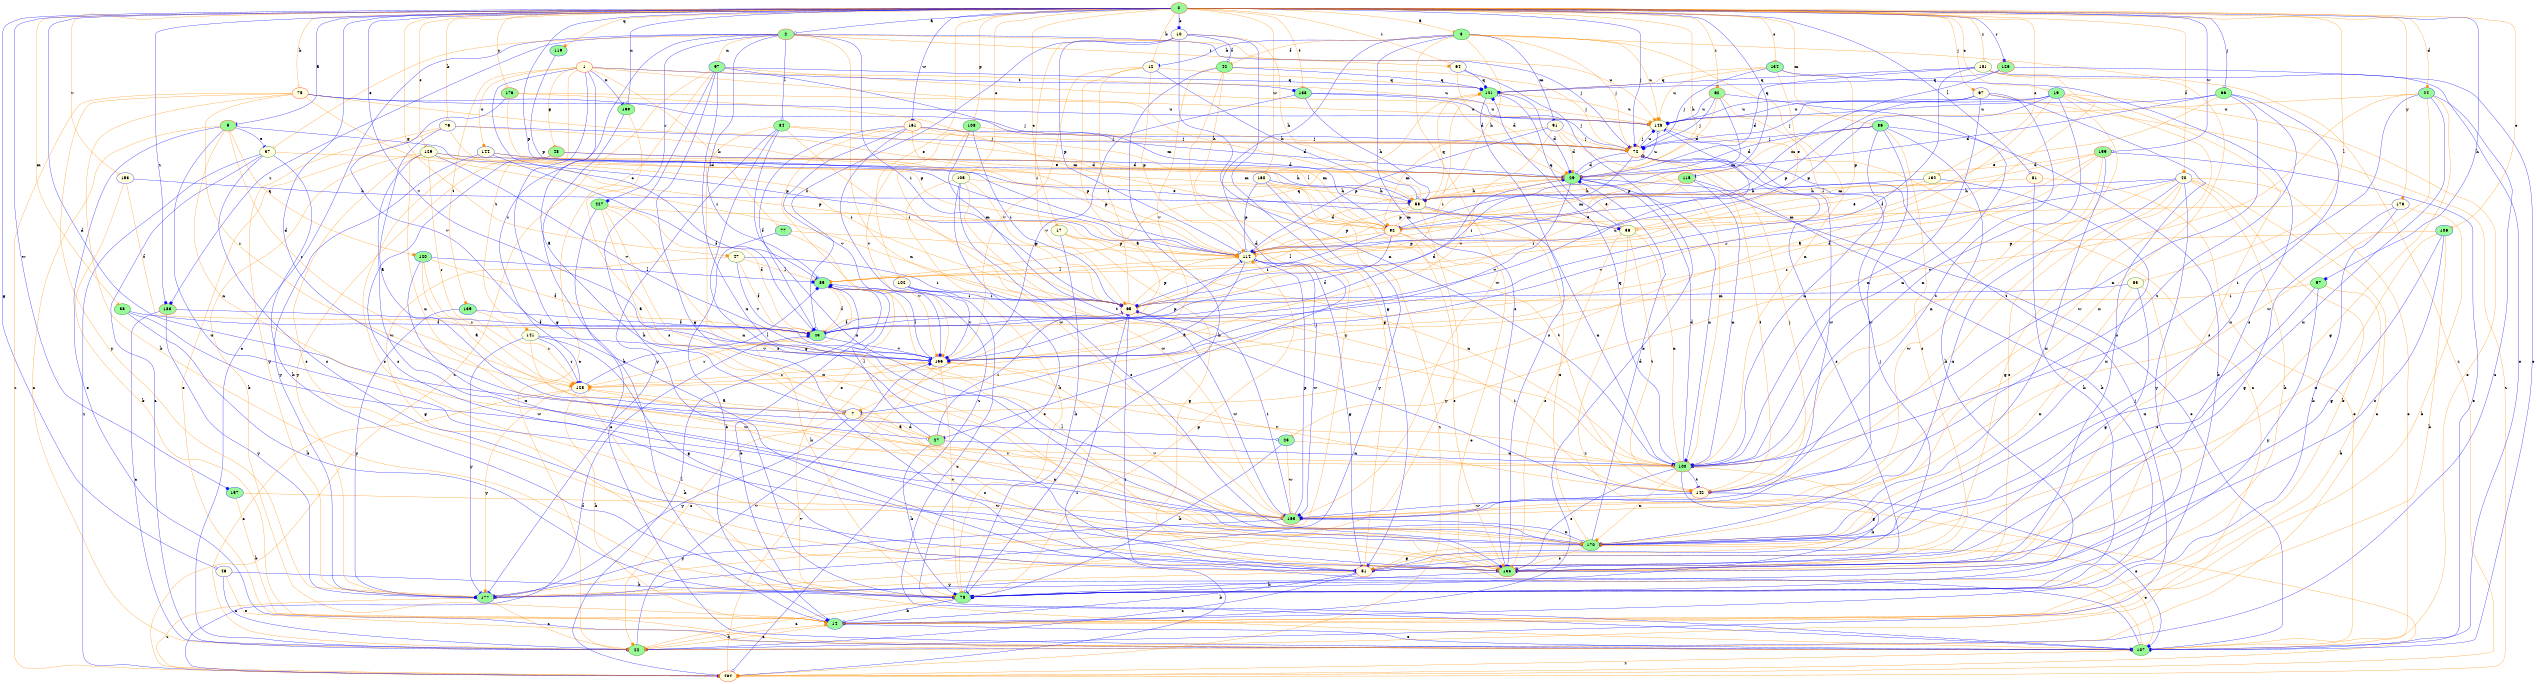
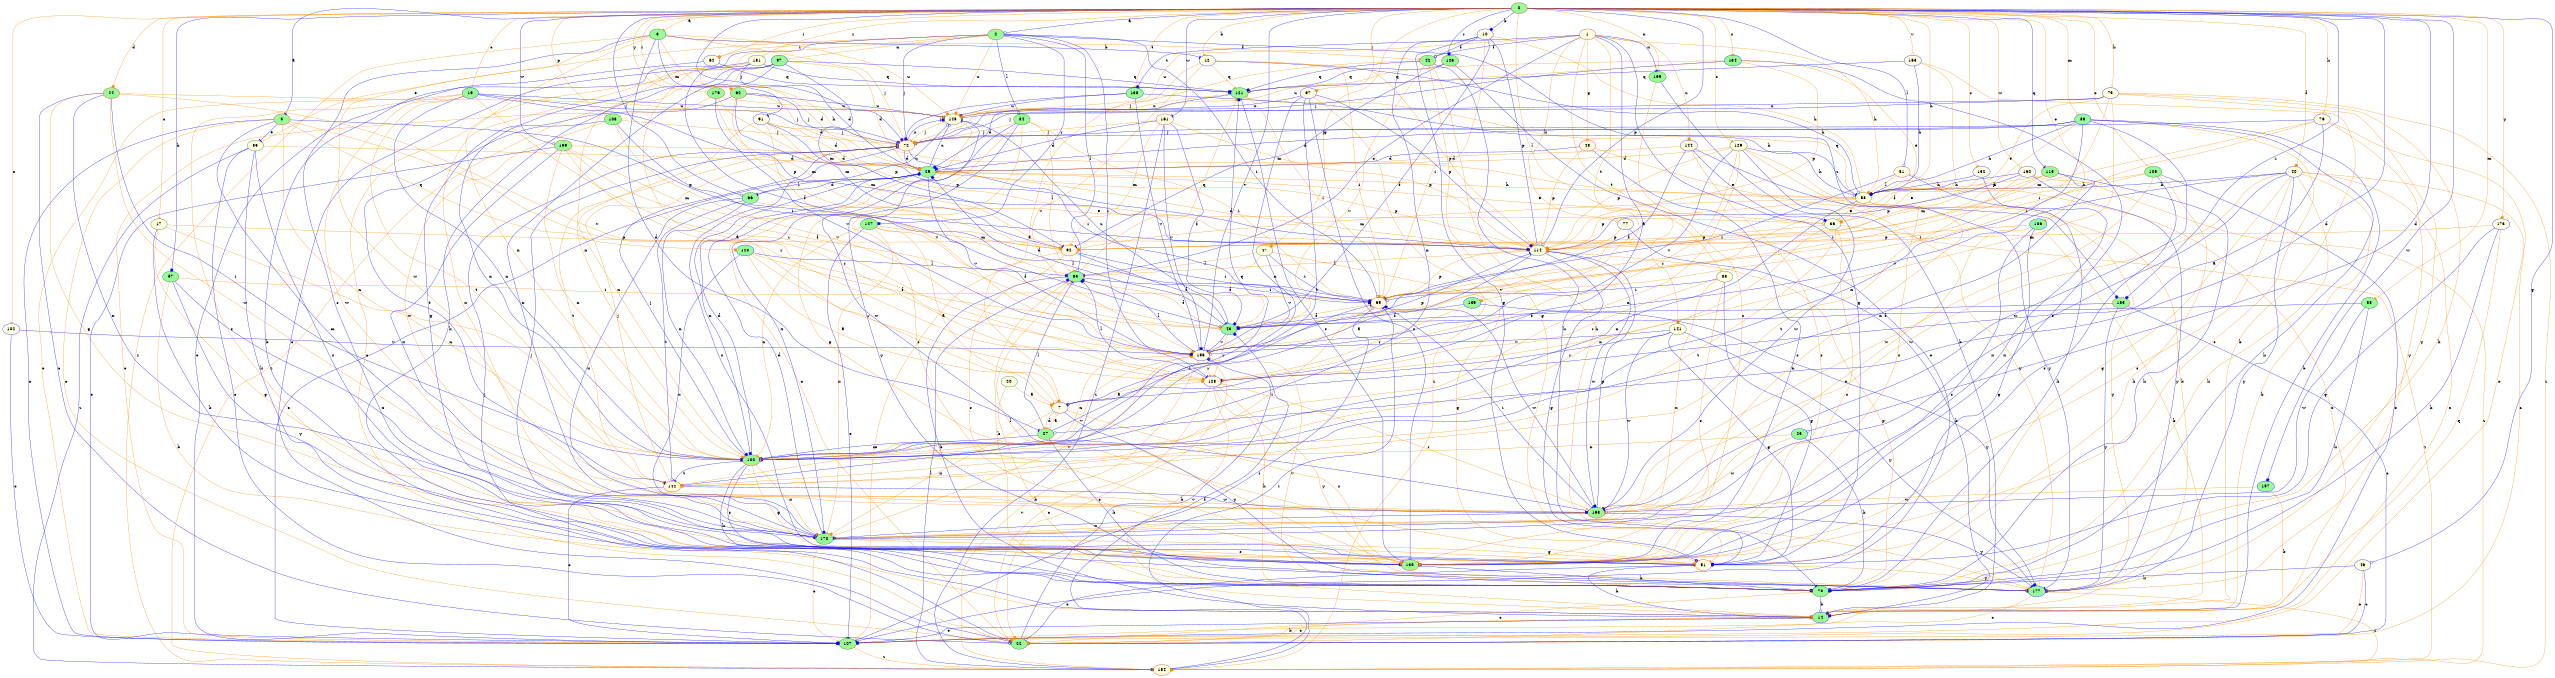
(743, 16) -> (1605, 22)
none -> (1508, 43)
(558, 51) -> none
(1225, 67) -> (1428, 61)
(300, 93) -> (2111, 93)
(2426, 93) -> (111, 93)
(1884, 149) -> (827, 184)
(268, 152) -> (255, 146)
(556, 152) -> (1588, 146)
(1050, 157) -> (1051, 198)
none -> (1980, 160)
(1553, 172) -> (1626, 72)
(961, 178) -> (2153, 172)
(1932, 178) -> (1982, 172)
(1813, 191) -> (1886, 185)
(599, 204) -> (869, 224)
(783, 231) -> (1626, 224)
none -> (626, 232)
(1836, 285) -> (599, 231)
(972, 294) -> (1644, 249)
(212, 335) -> (333, 329)
(1346, 335) -> (1597, 329)
none -> (1475, 347)
none -> (1009, 382)
(885, 386) -> (1133, 461)
(2422, 414) -> (2459, 421)
none -> (1057, 439)
(929, 456) -> (1627, 413)
(1055, 615) -> (133, 452)
(728, 676) -> (1162, 670)
